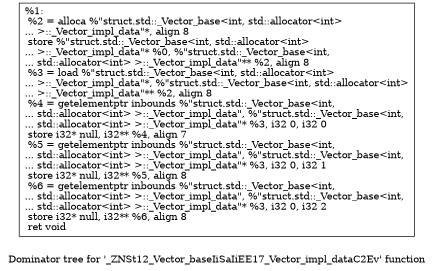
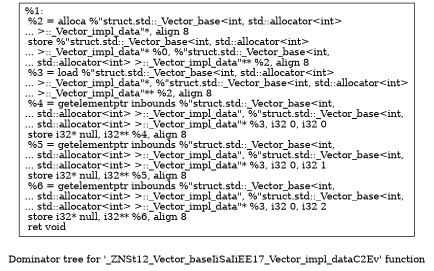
(106, 135) -> (106, 135)
